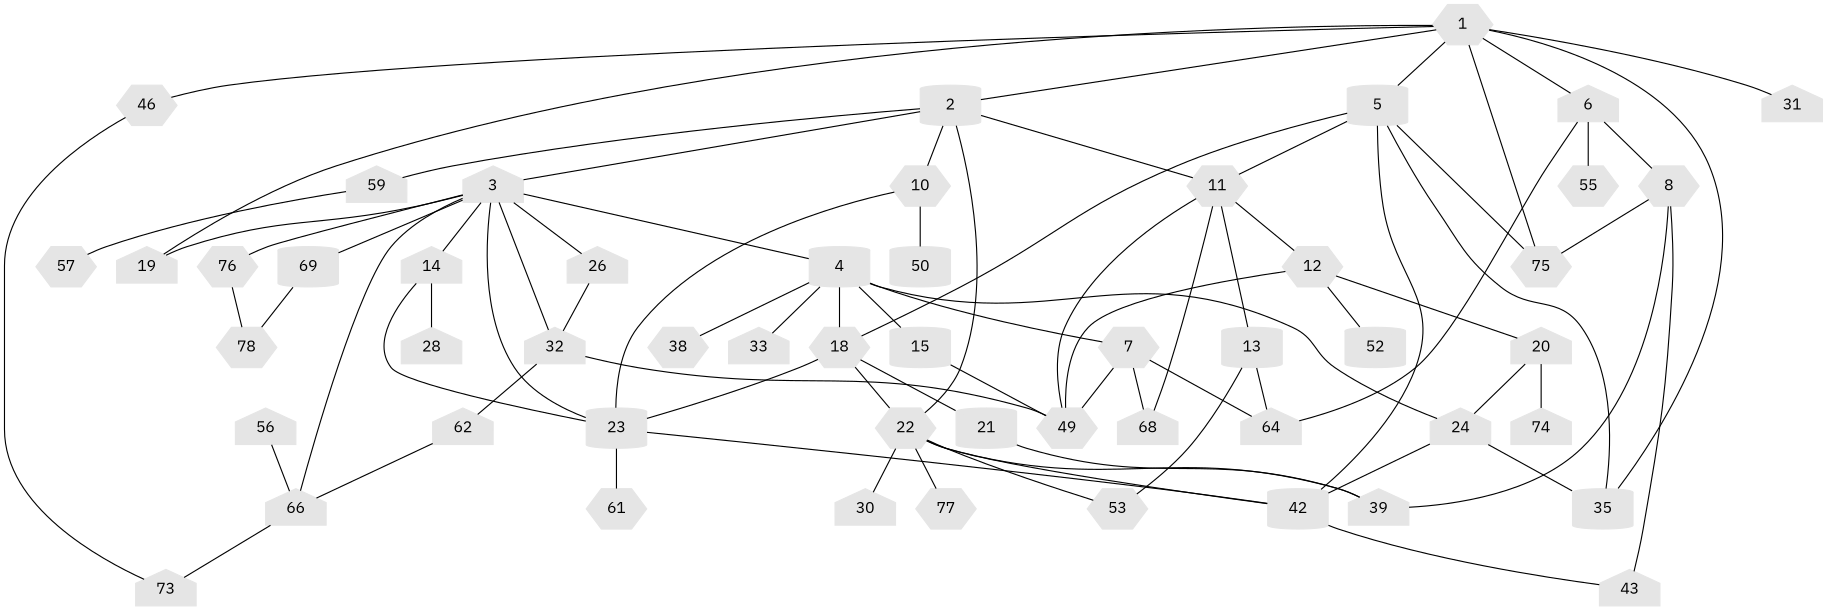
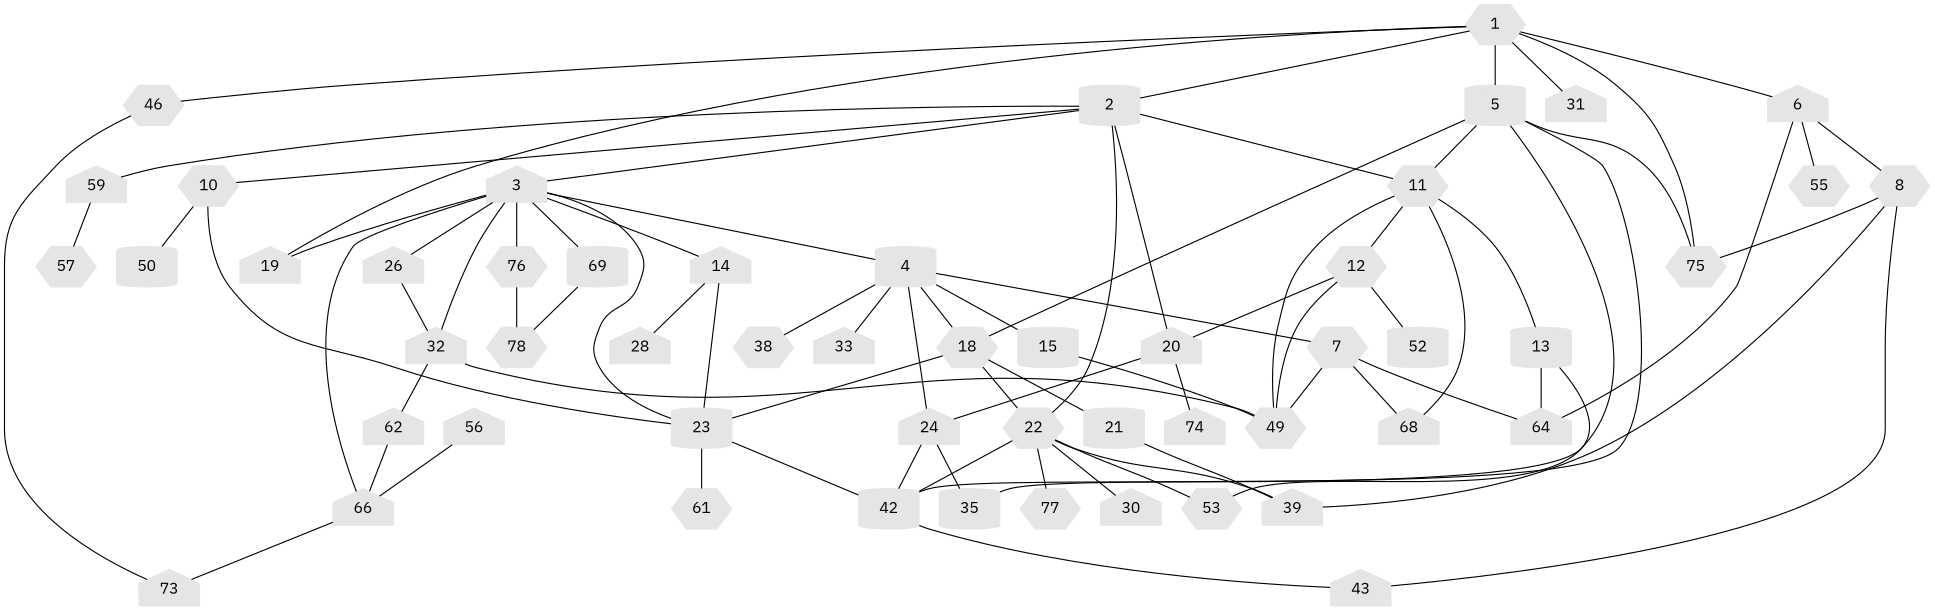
(1719, 205) -> none
none -> (1141, 227)
